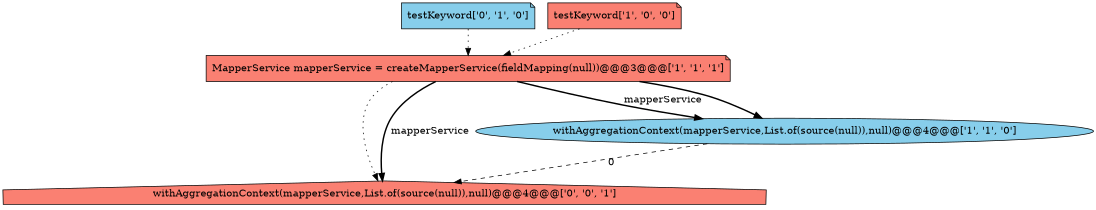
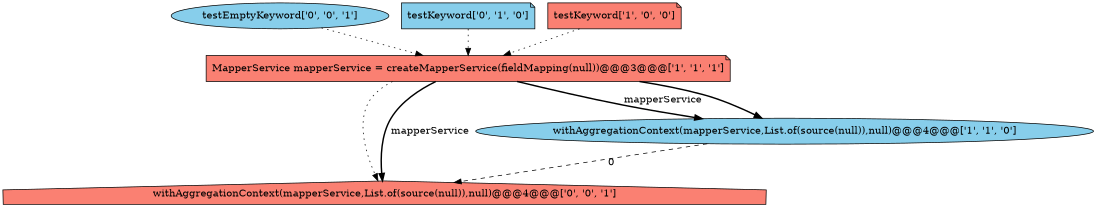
none -> (280, 16)
